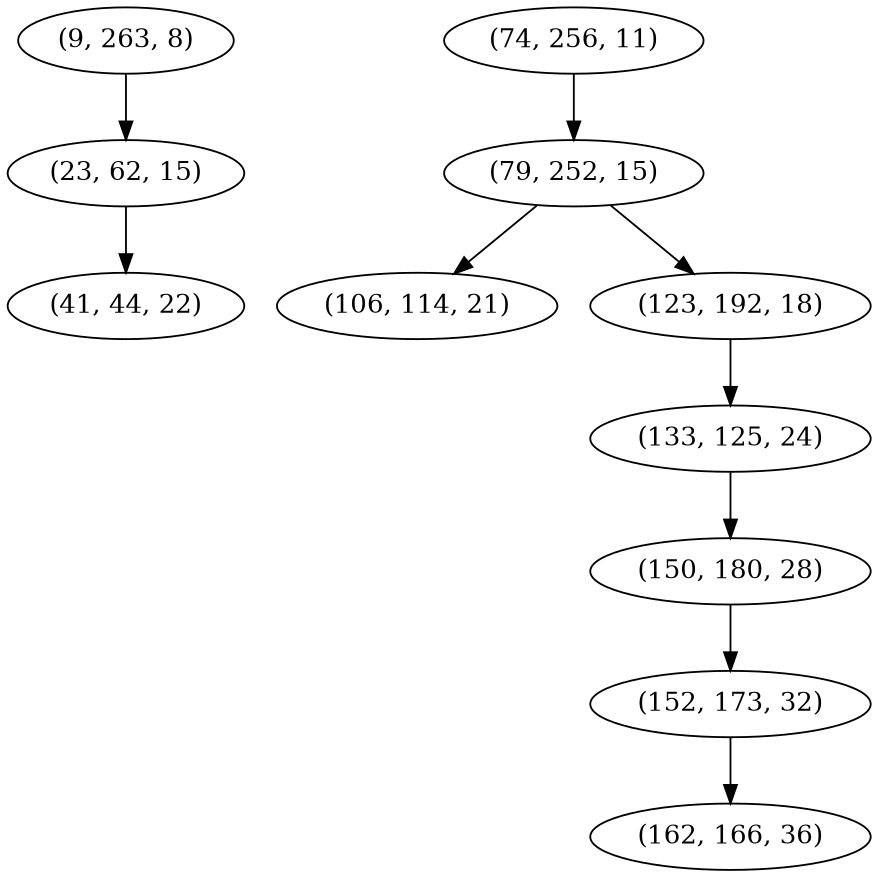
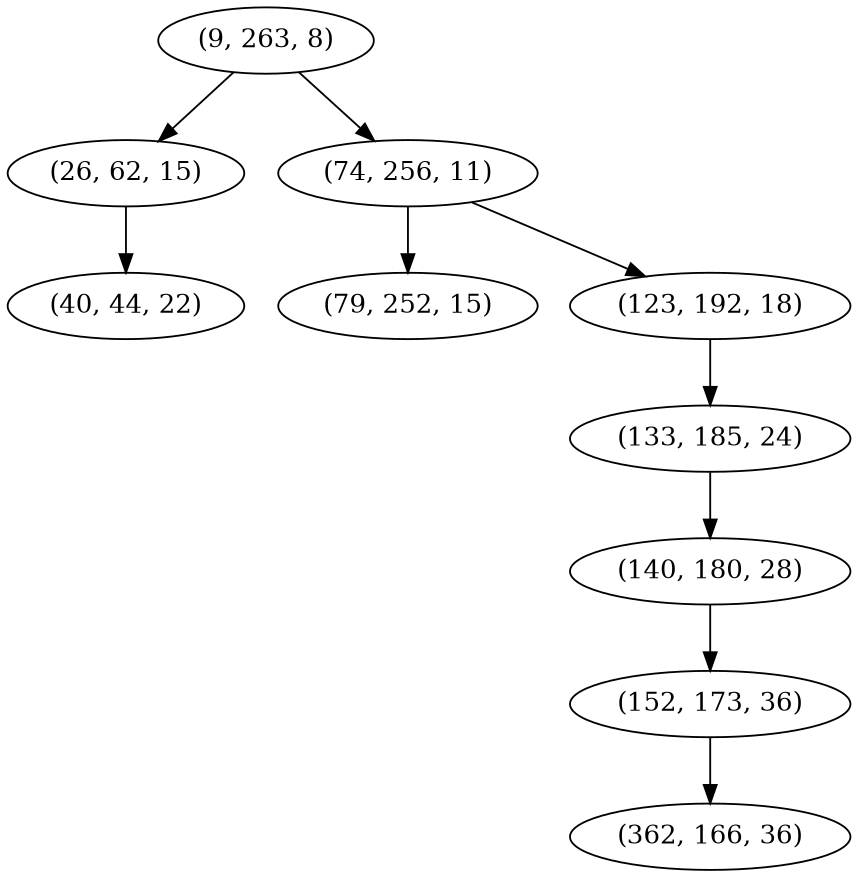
none -> (330, 100)
(126, 173) -> (126, 173)
(645, 234) -> (550, 236)
(126, 306) -> (126, 306)
(417, 306) -> none
(730, 439) -> (710, 439)
(730, 571) -> (710, 571)
(730, 704) -> (710, 704)
(730, 837) -> (710, 837)
